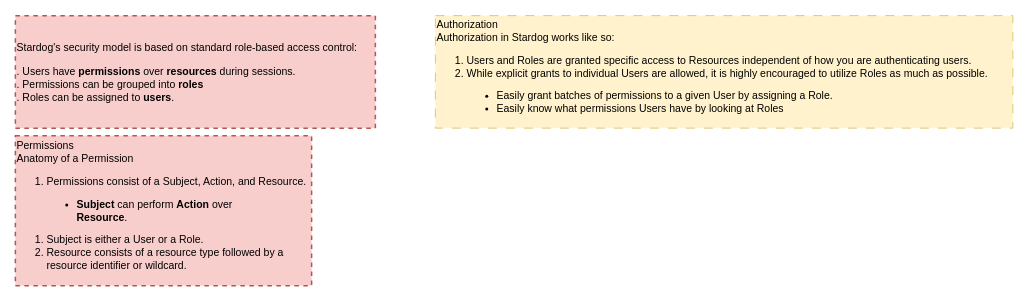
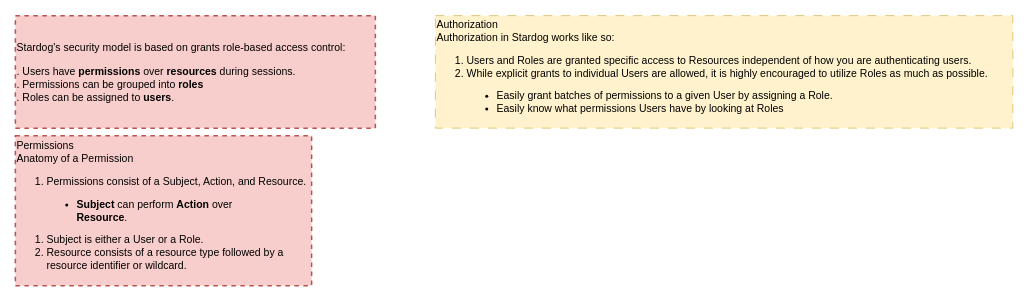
(196, 72) -> (196, 72)
